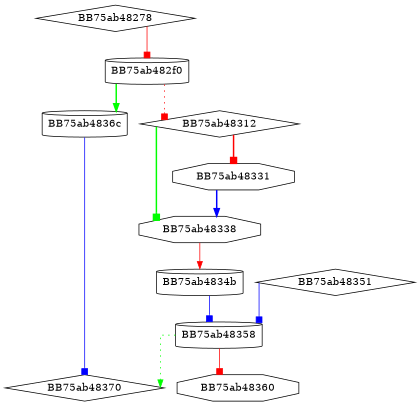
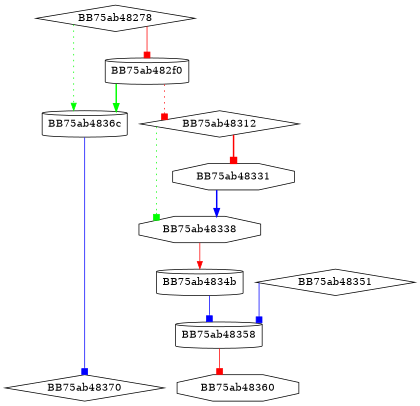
none -> (74, 64)
(156, 170) -> (156, 170)
(160, 350) -> none
